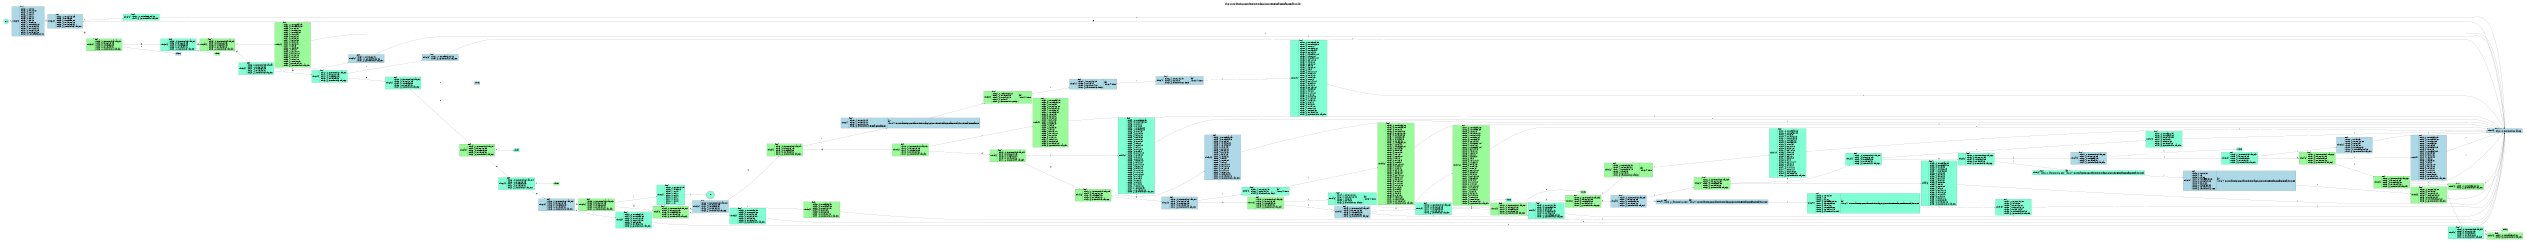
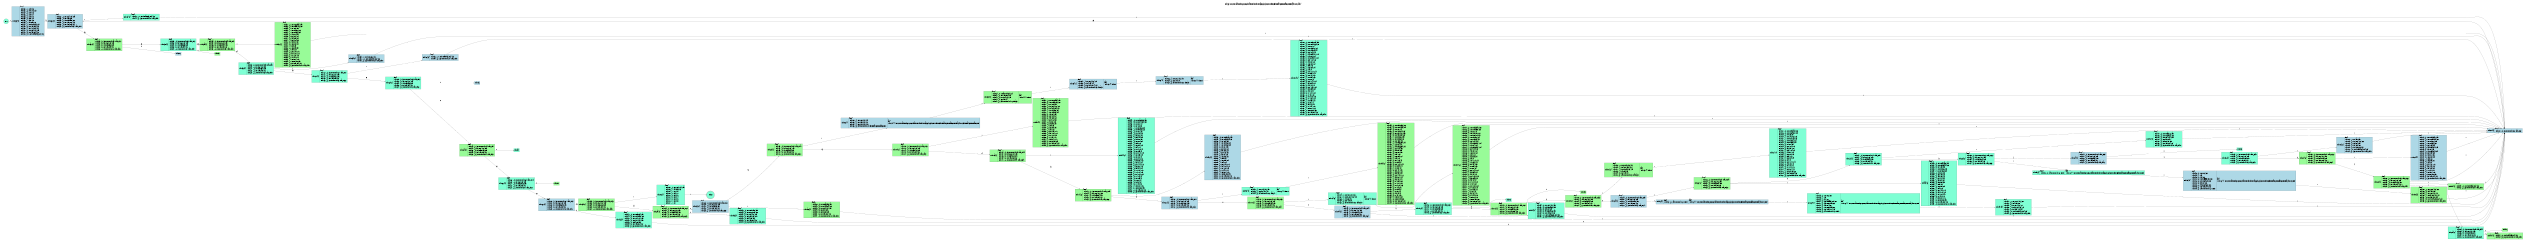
(710, 195) -> (710, 195)
